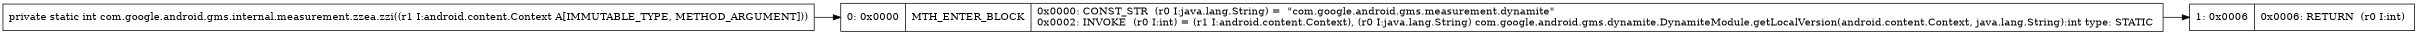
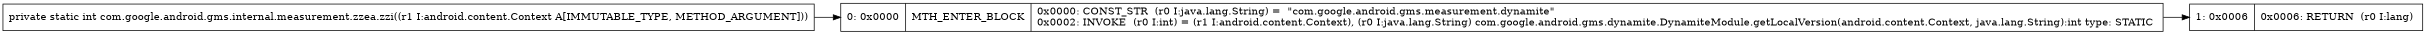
(2335, 17) -> (2339, 17)
